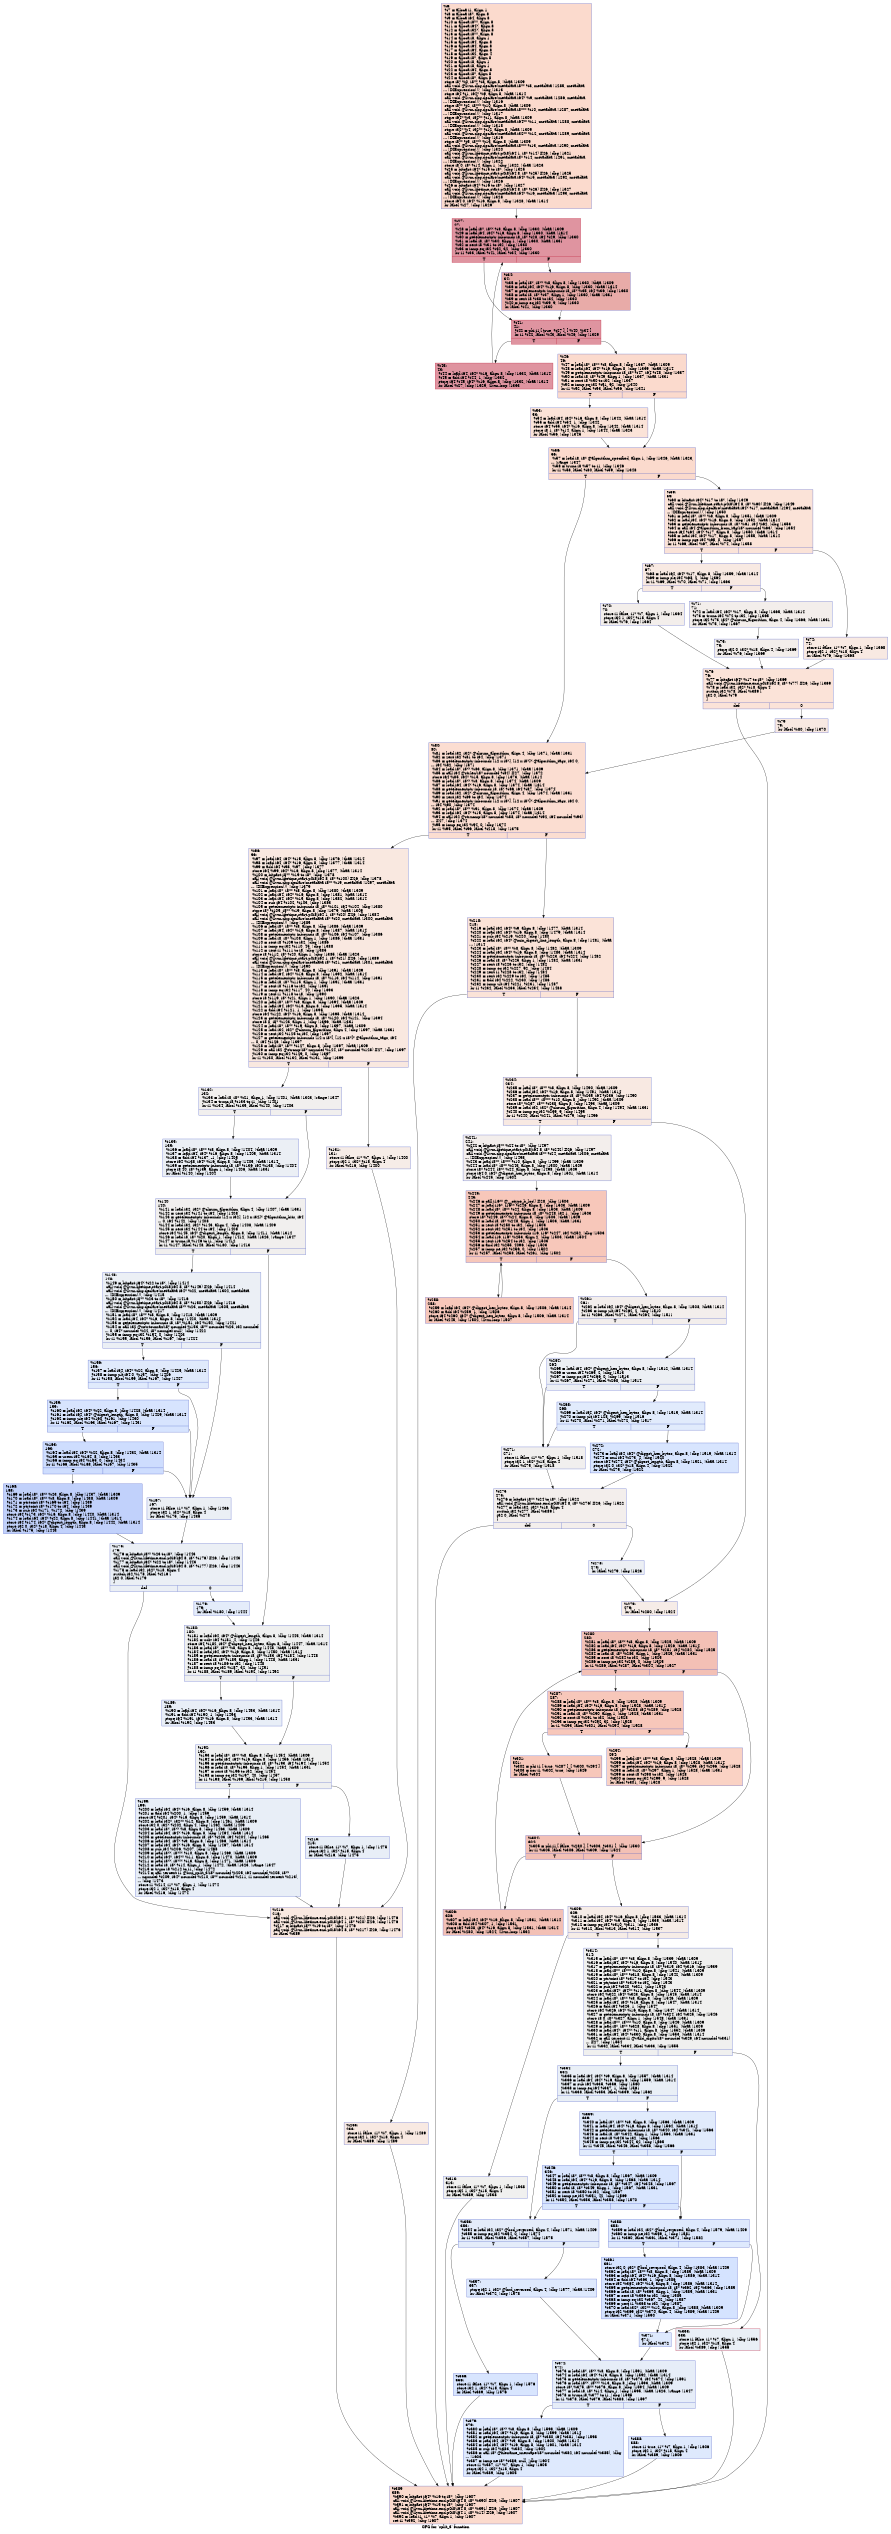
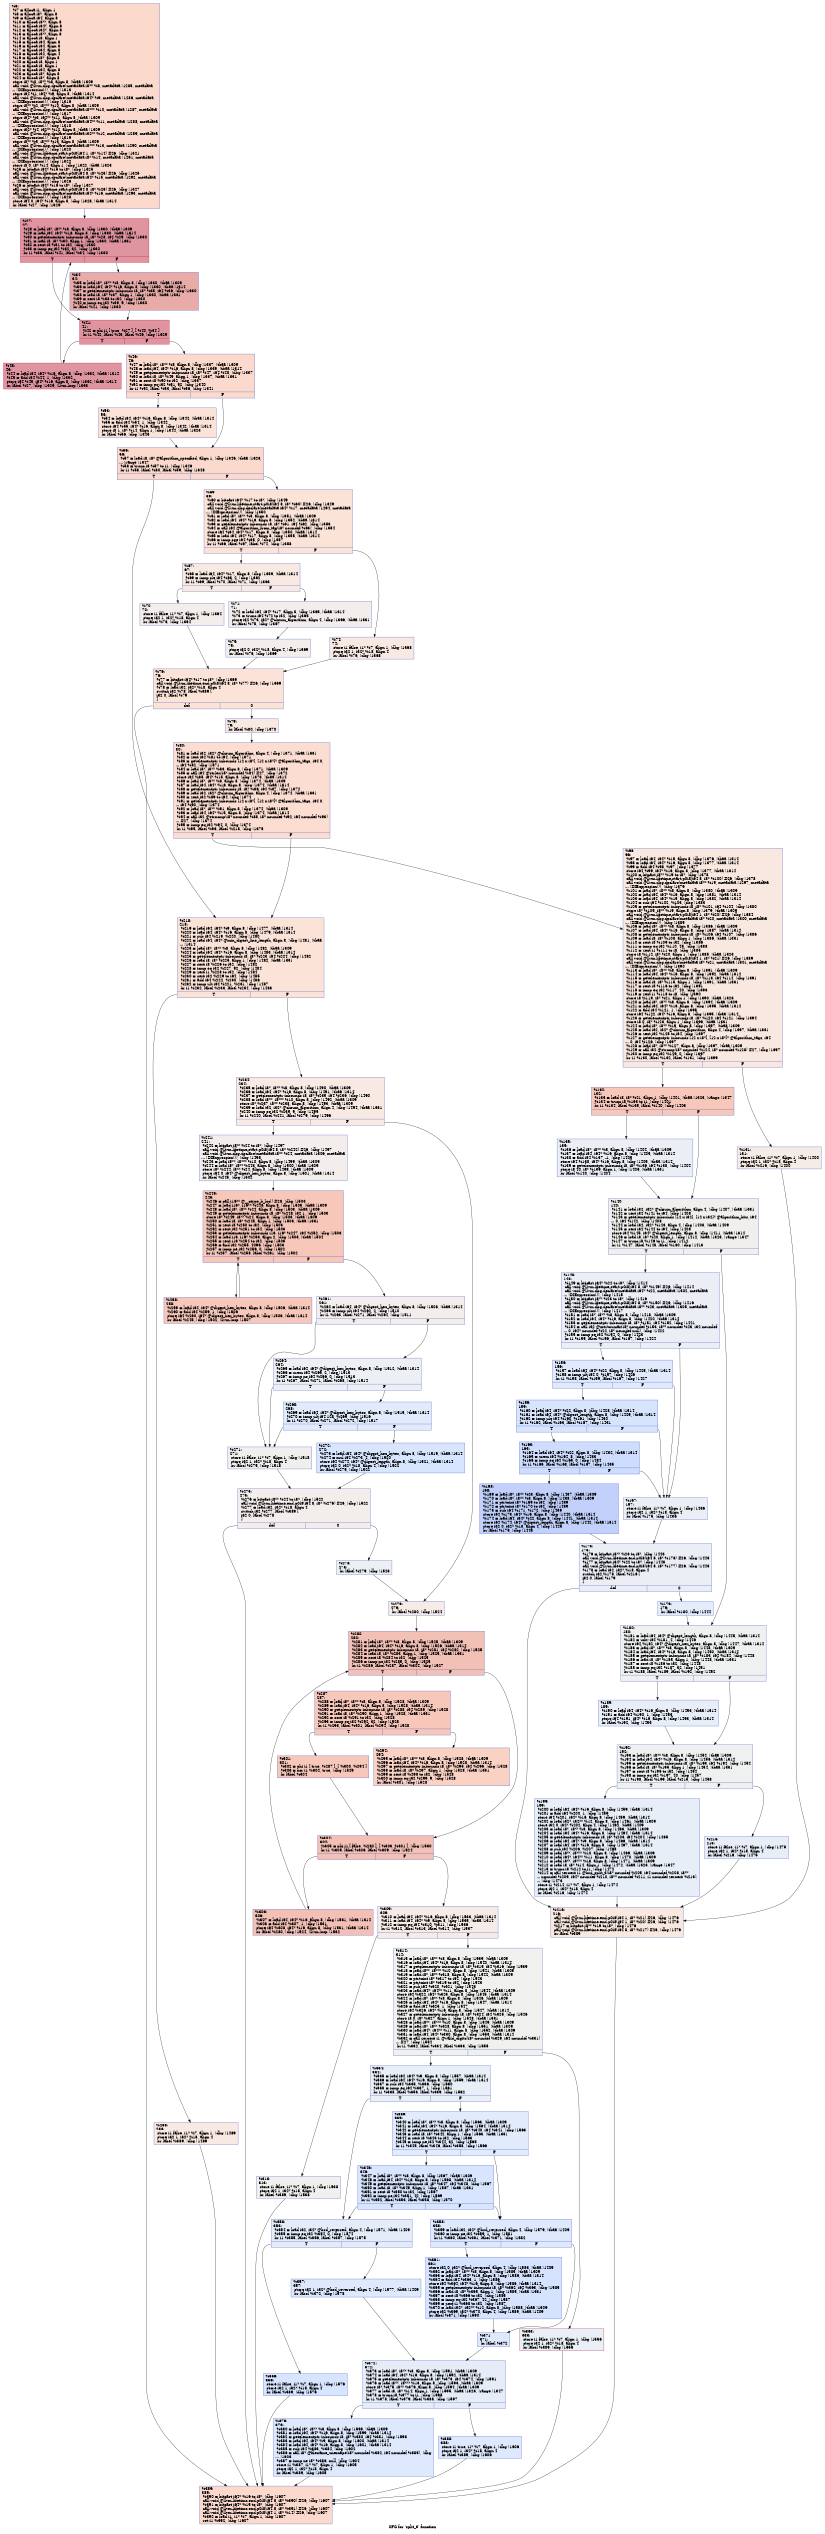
(564, 610) -> (132, 706)
(270, 1101) -> (663, 1101)
